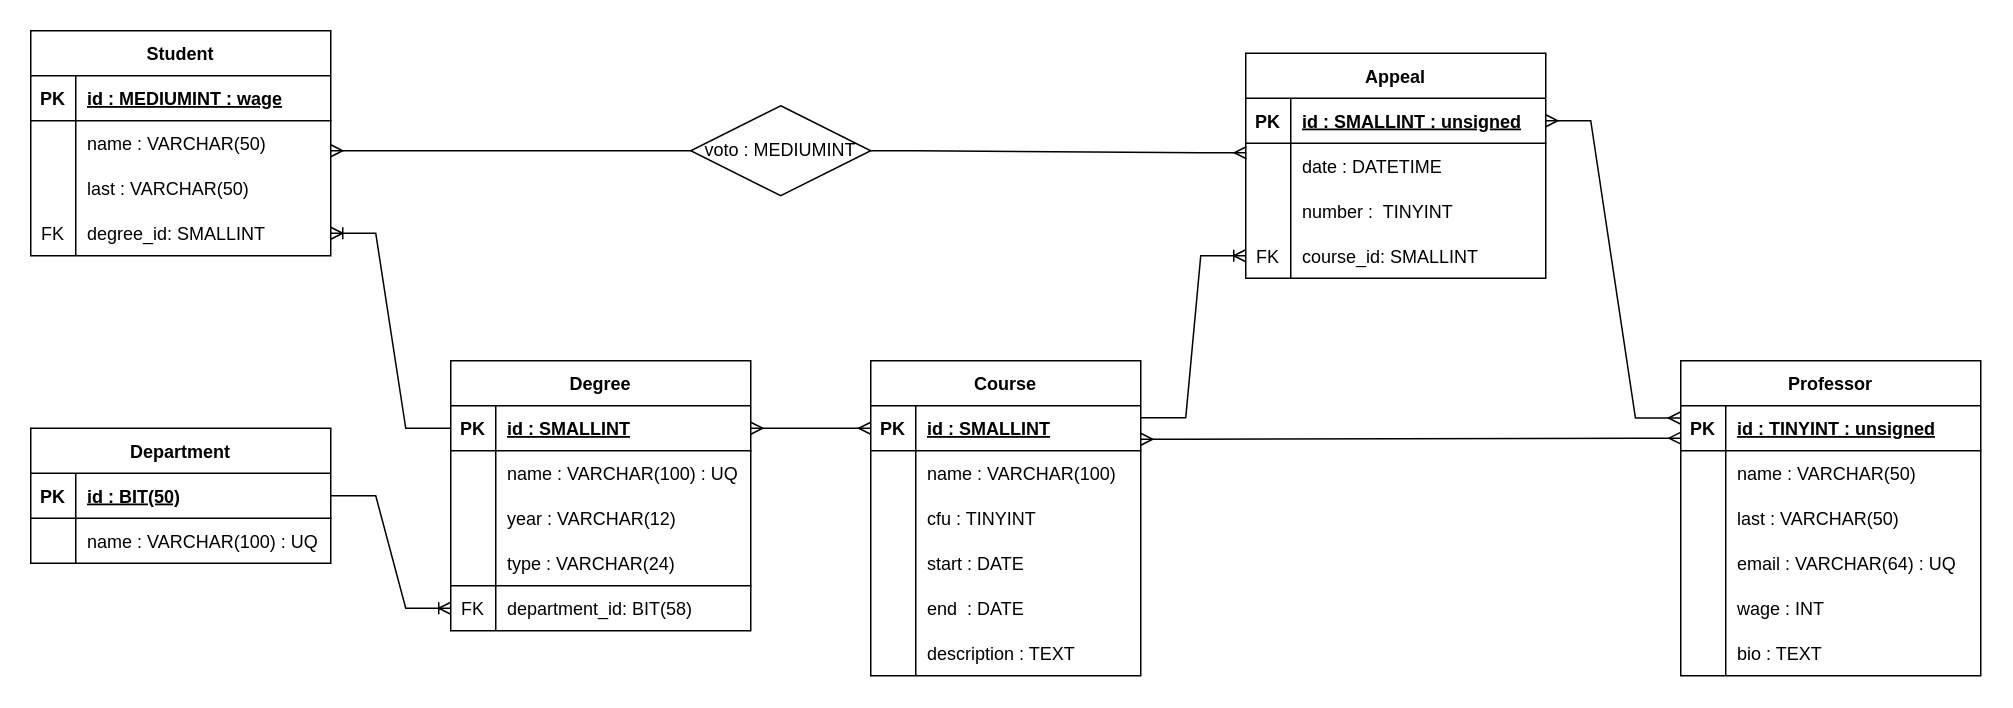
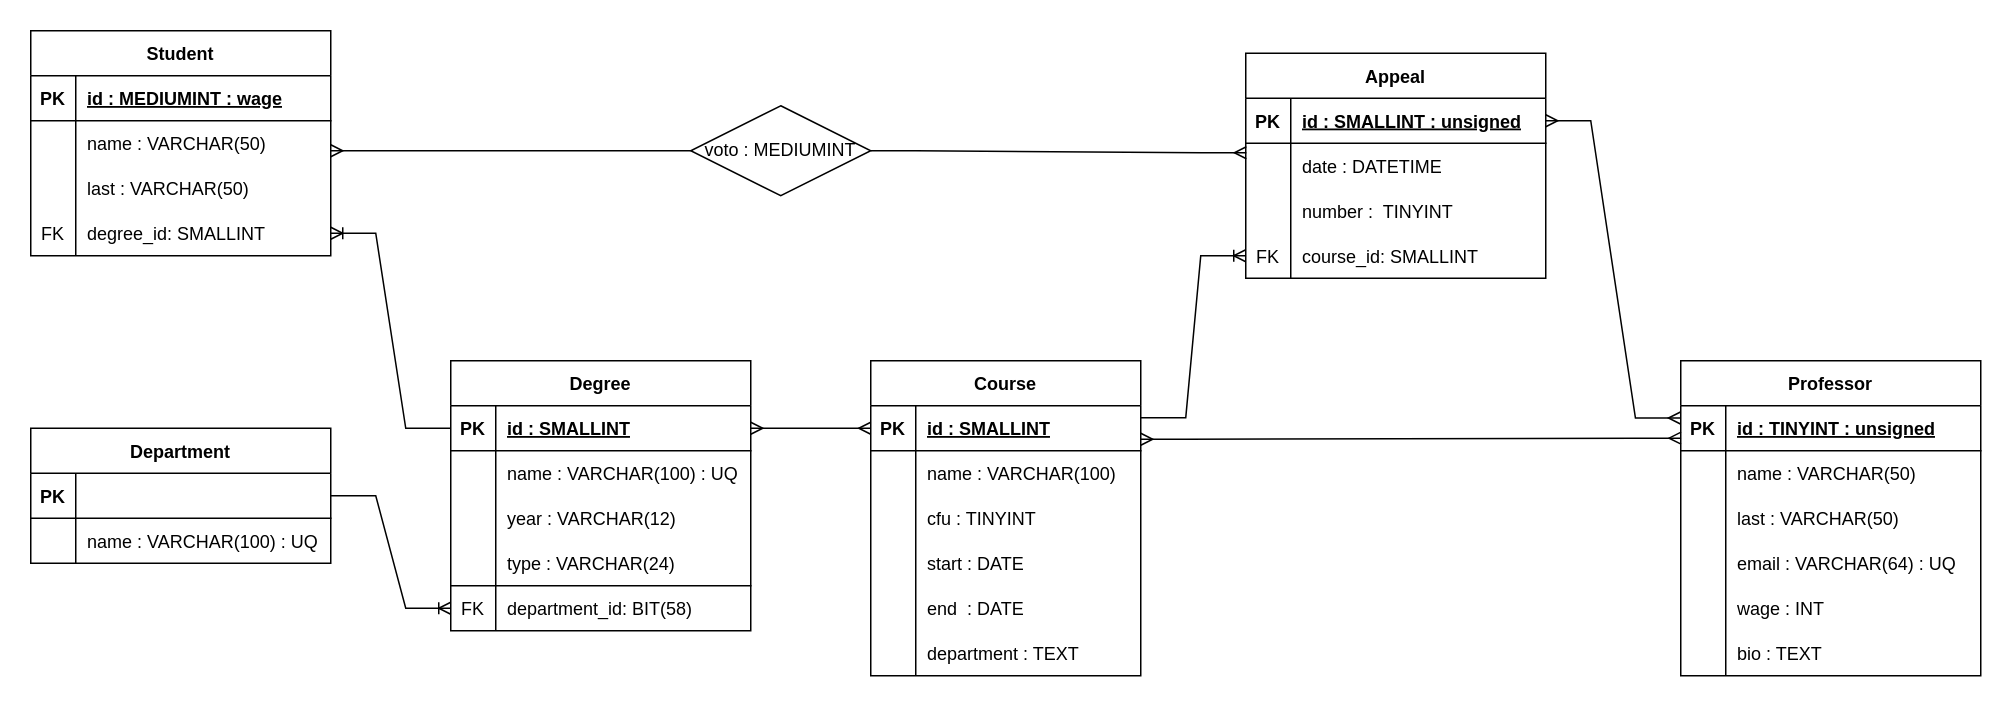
(203, 496) -> none
(1006, 654) -> (1006, 654)
